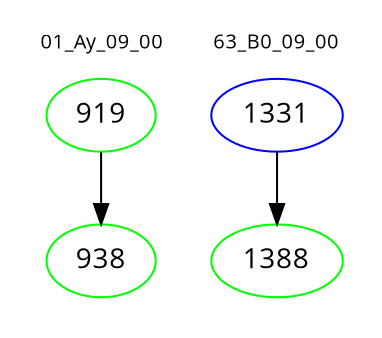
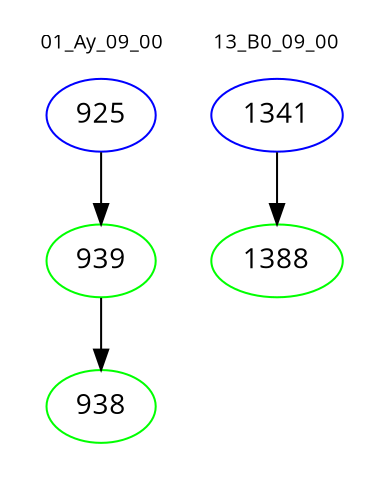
(277, 43) -> (277, 43)
none -> (101, 115)
(101, 115) -> (101, 261)
(277, 115) -> (277, 115)
